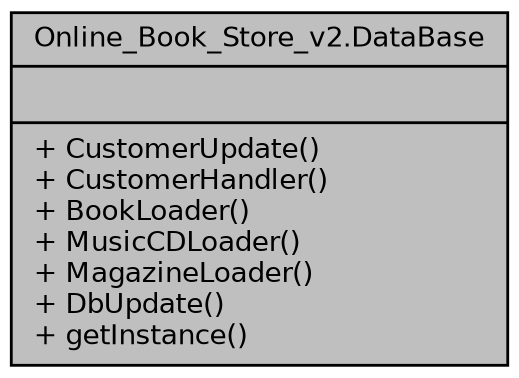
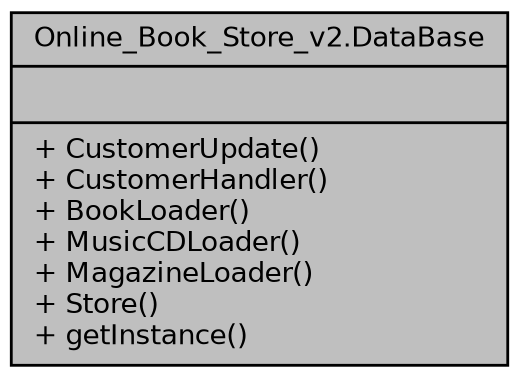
(130, 305) -> (97, 305)
